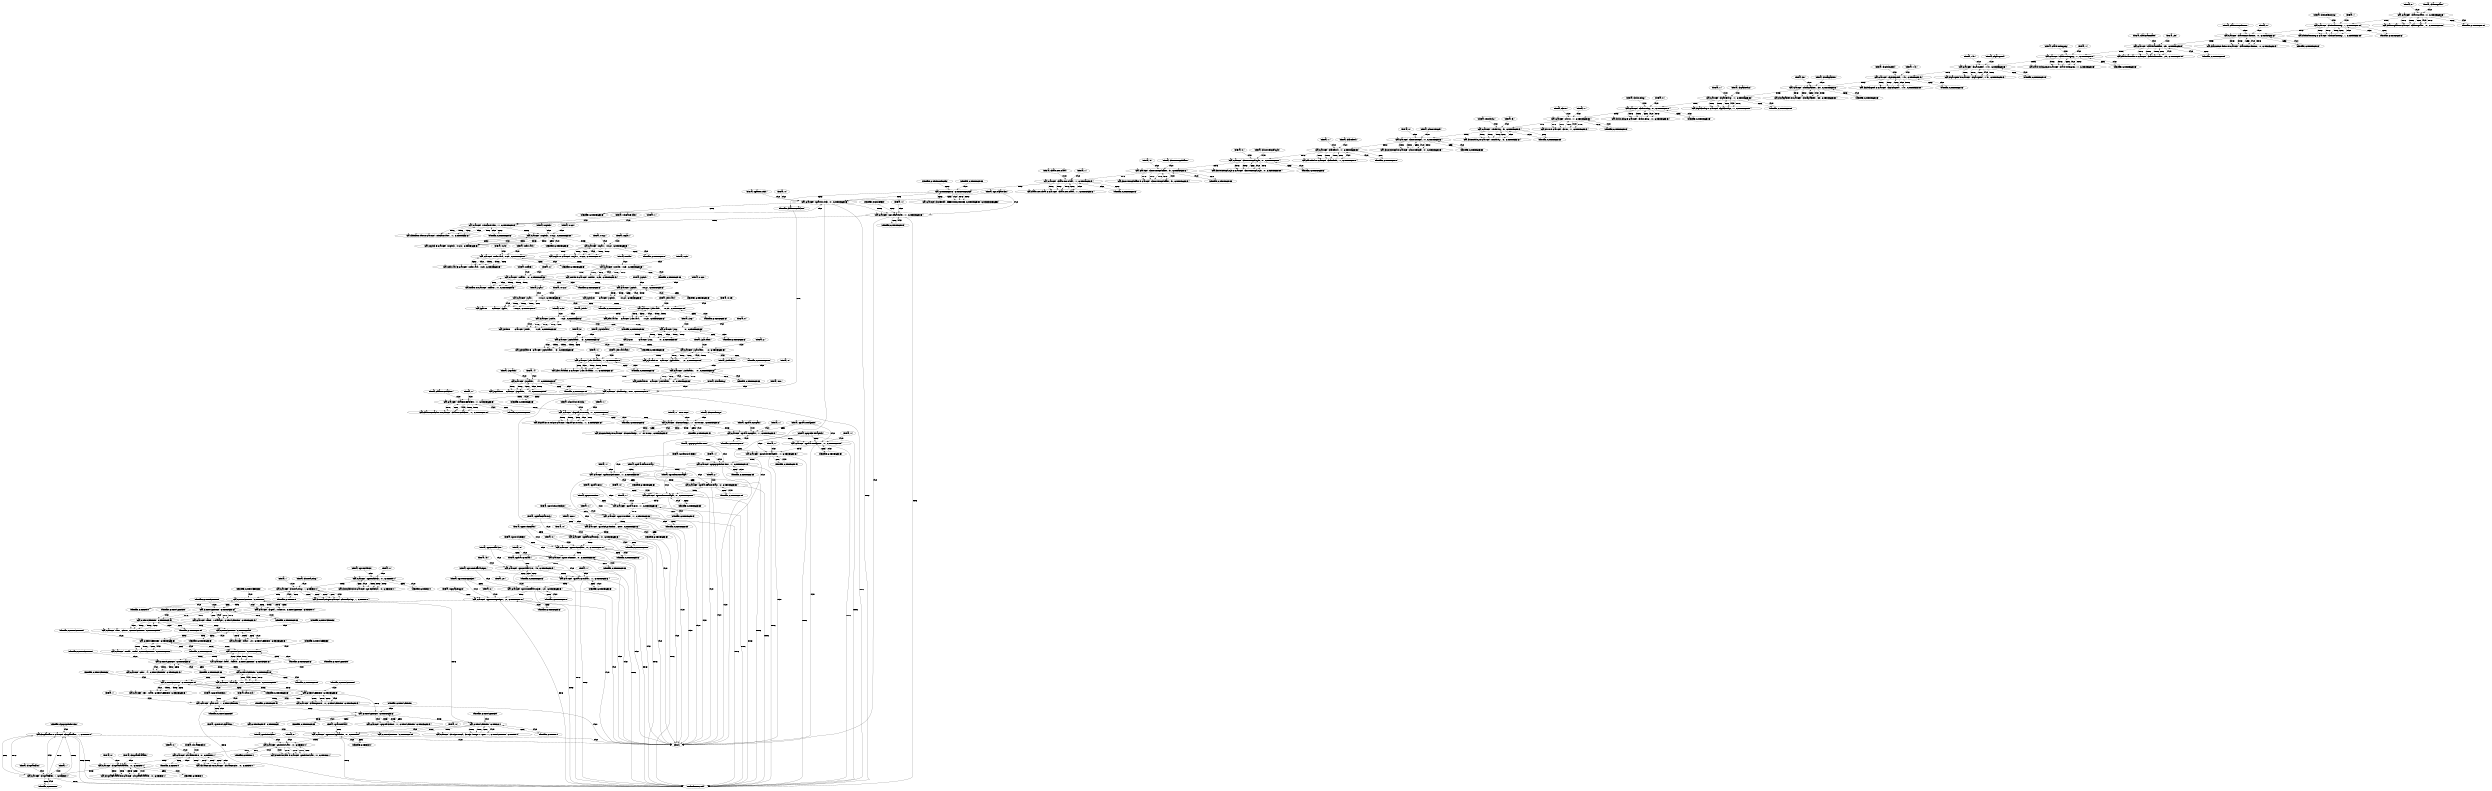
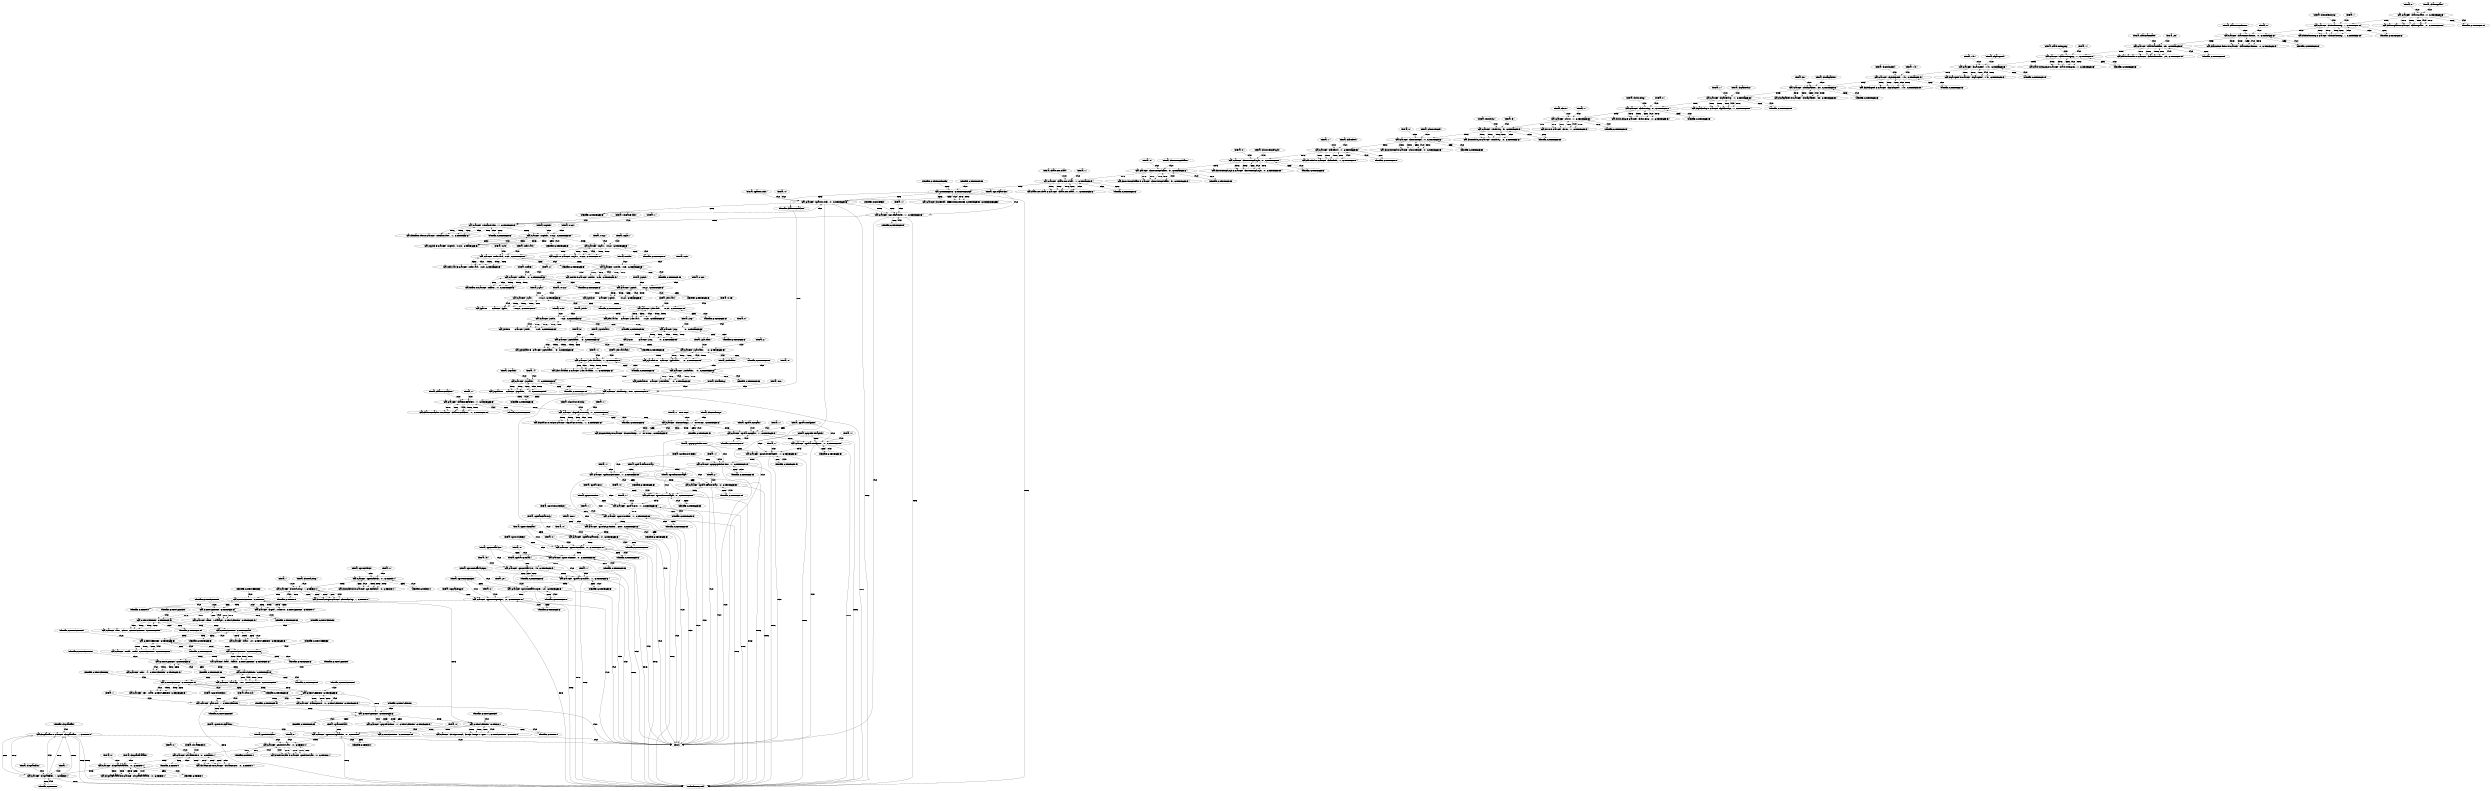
none -> (1024, 619)
(64, 724) -> (64, 724)
(263, 724) -> none
